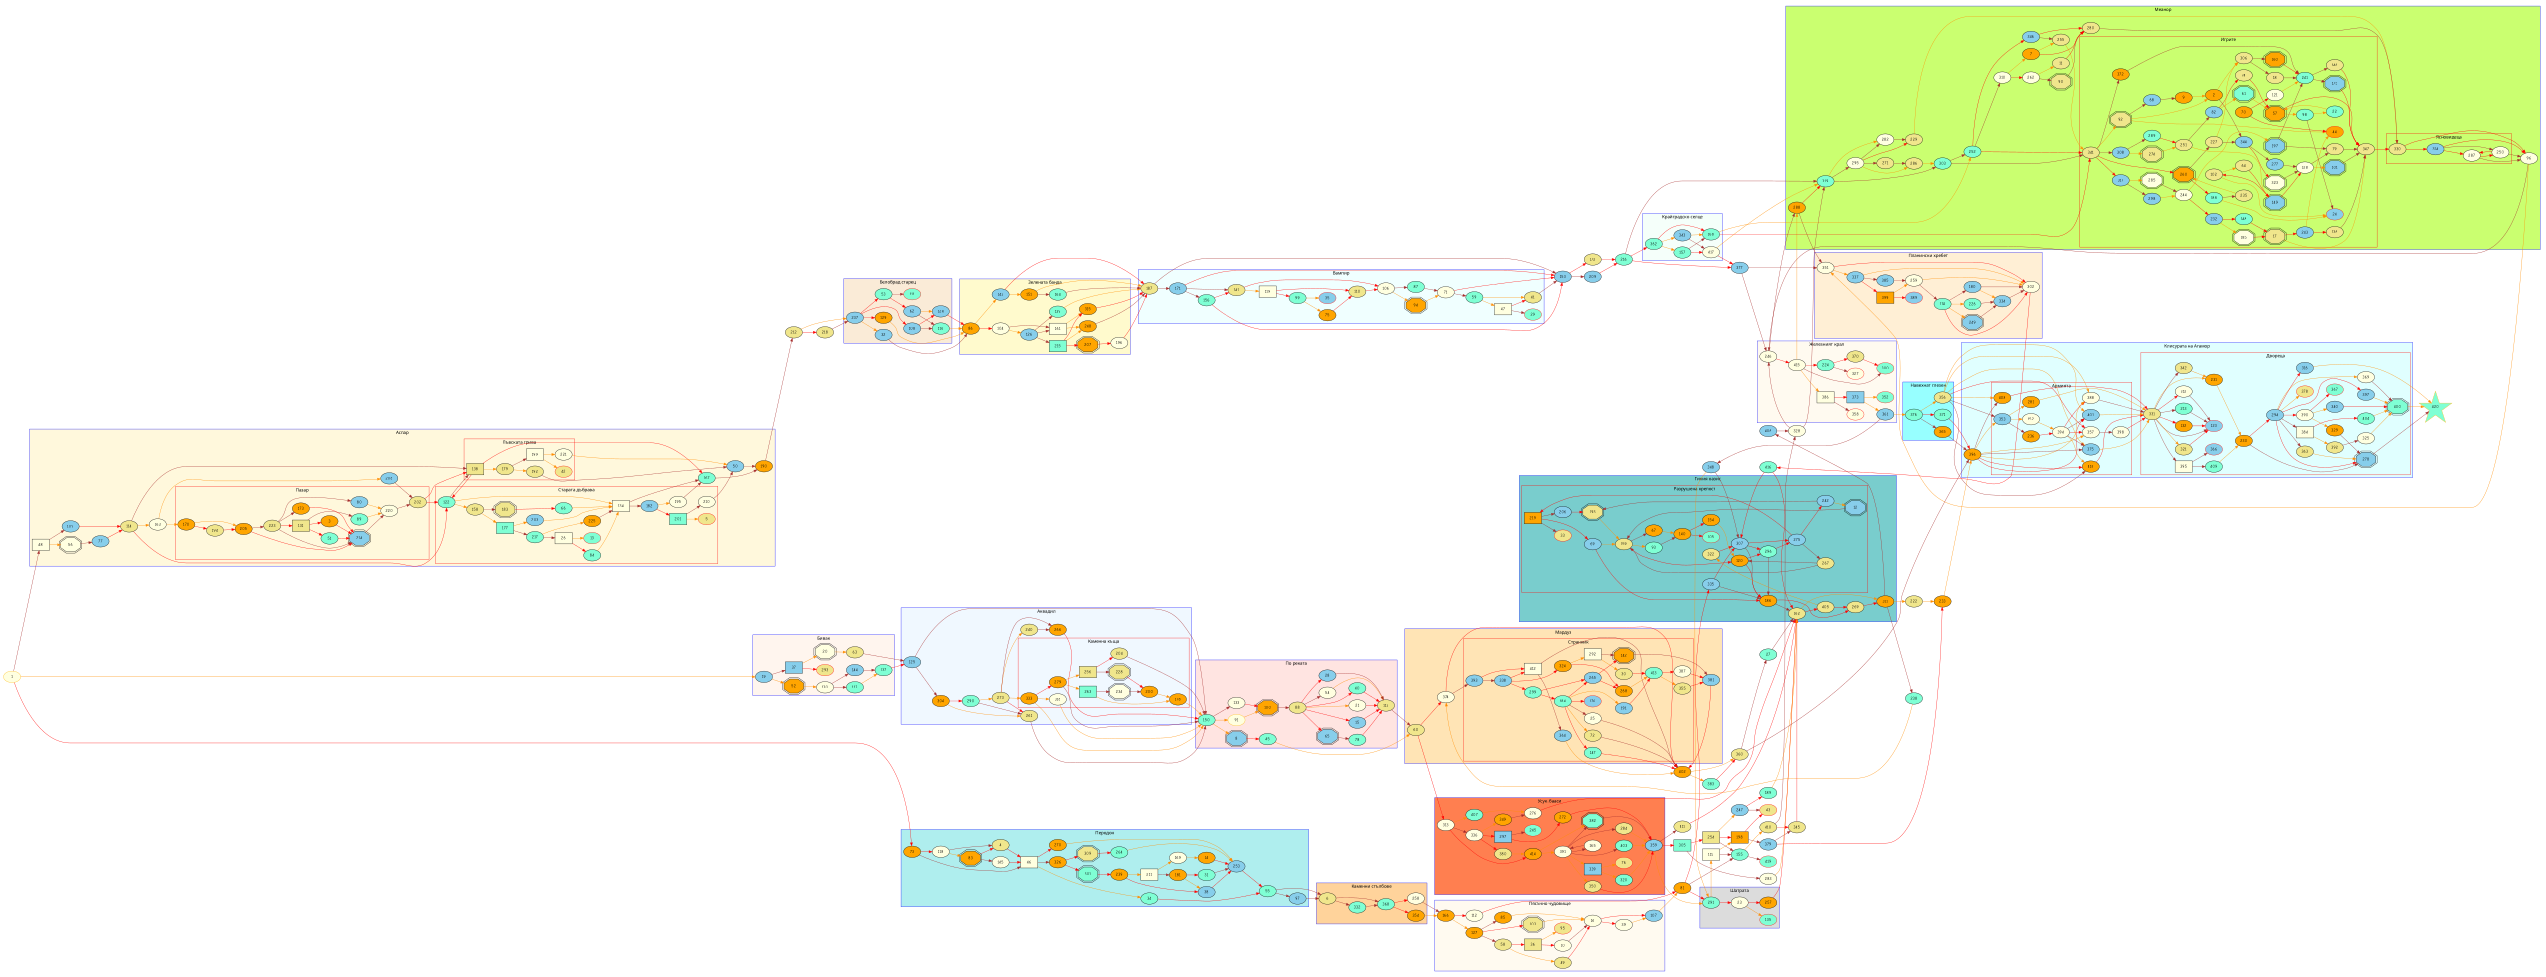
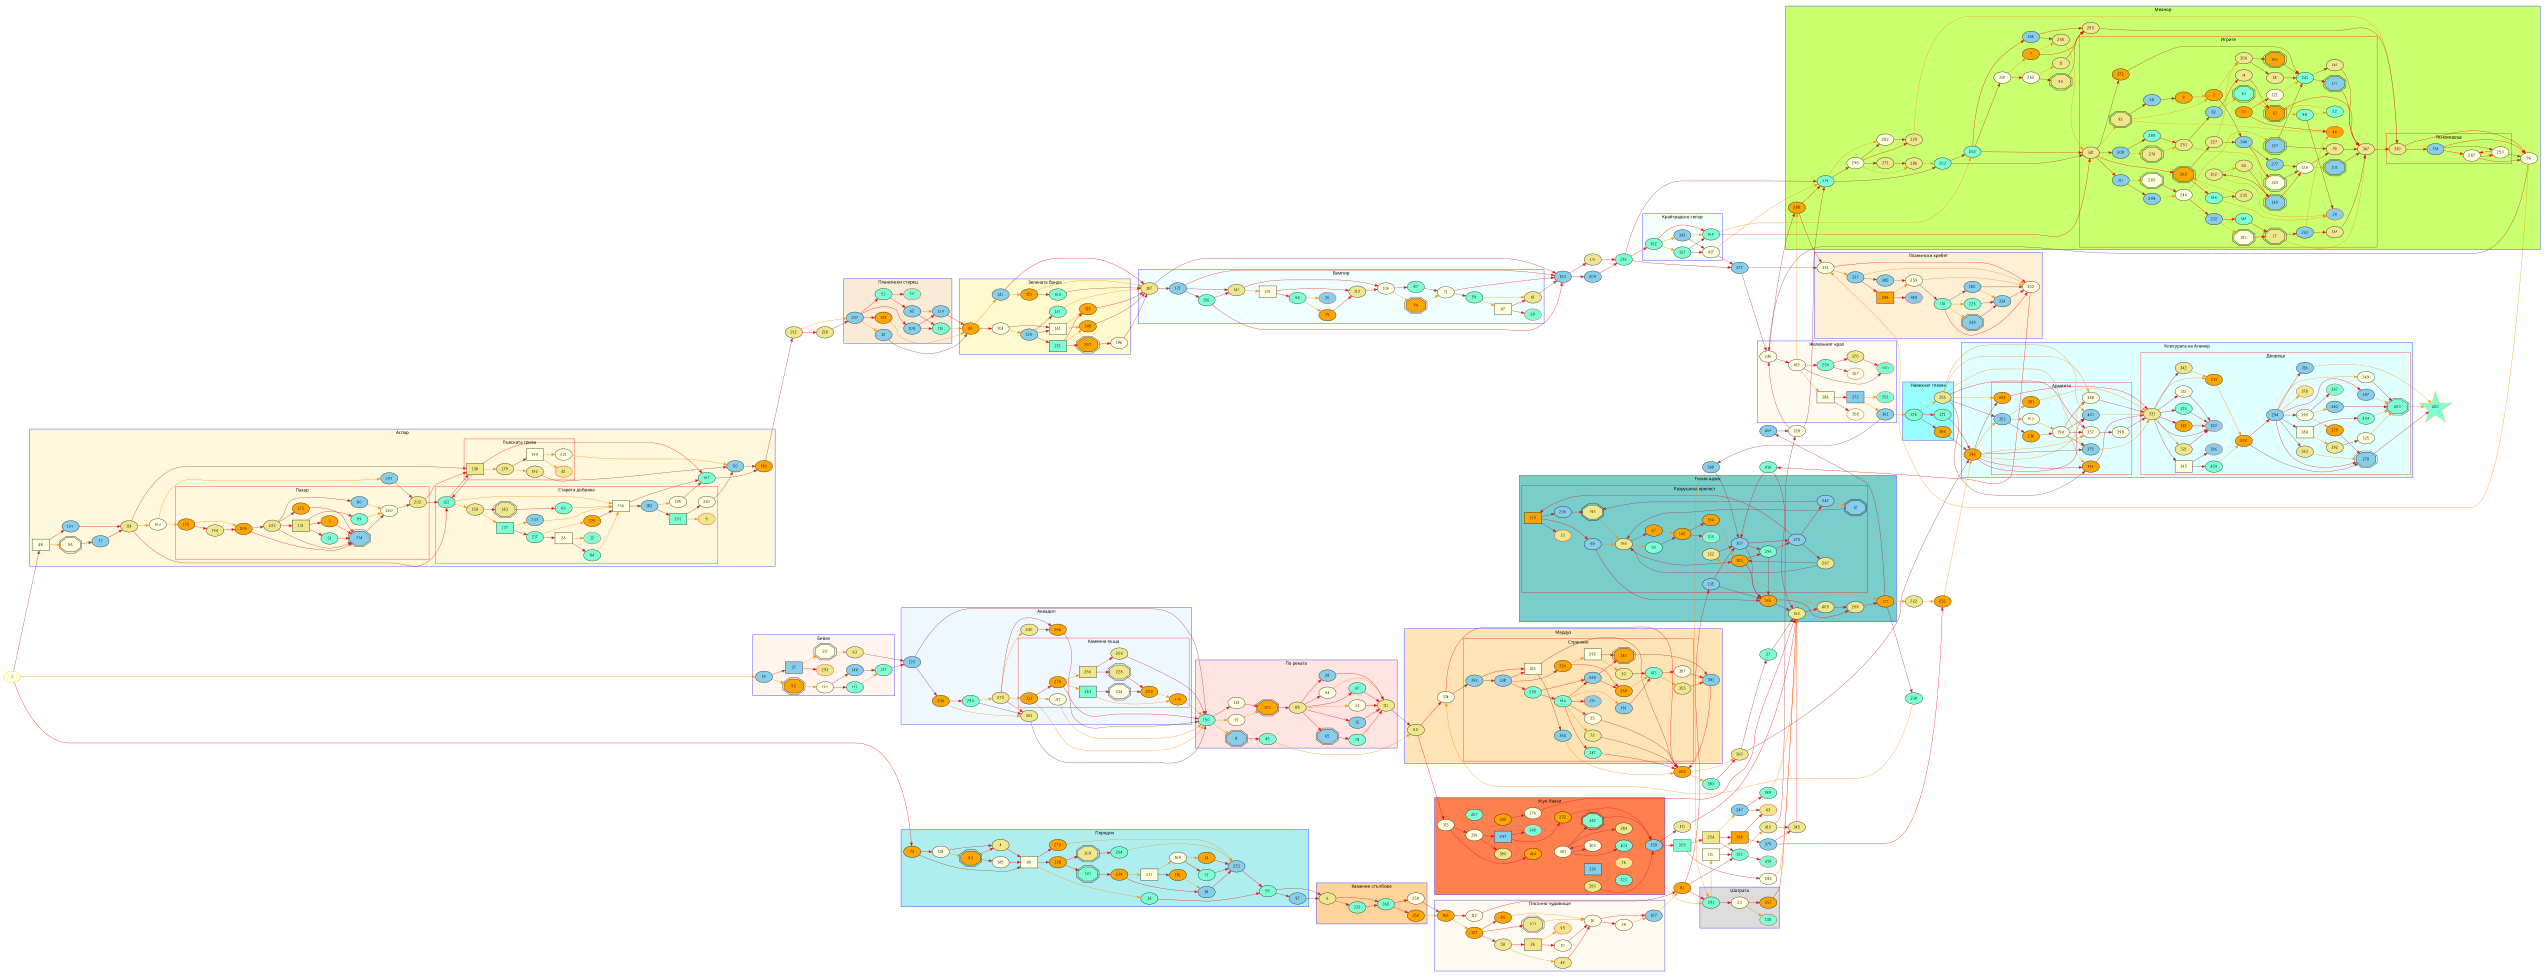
(898, 282) -> (898, 282)
(1237, 720) -> (1237, 720)
(1191, 875) -> (1191, 866)
